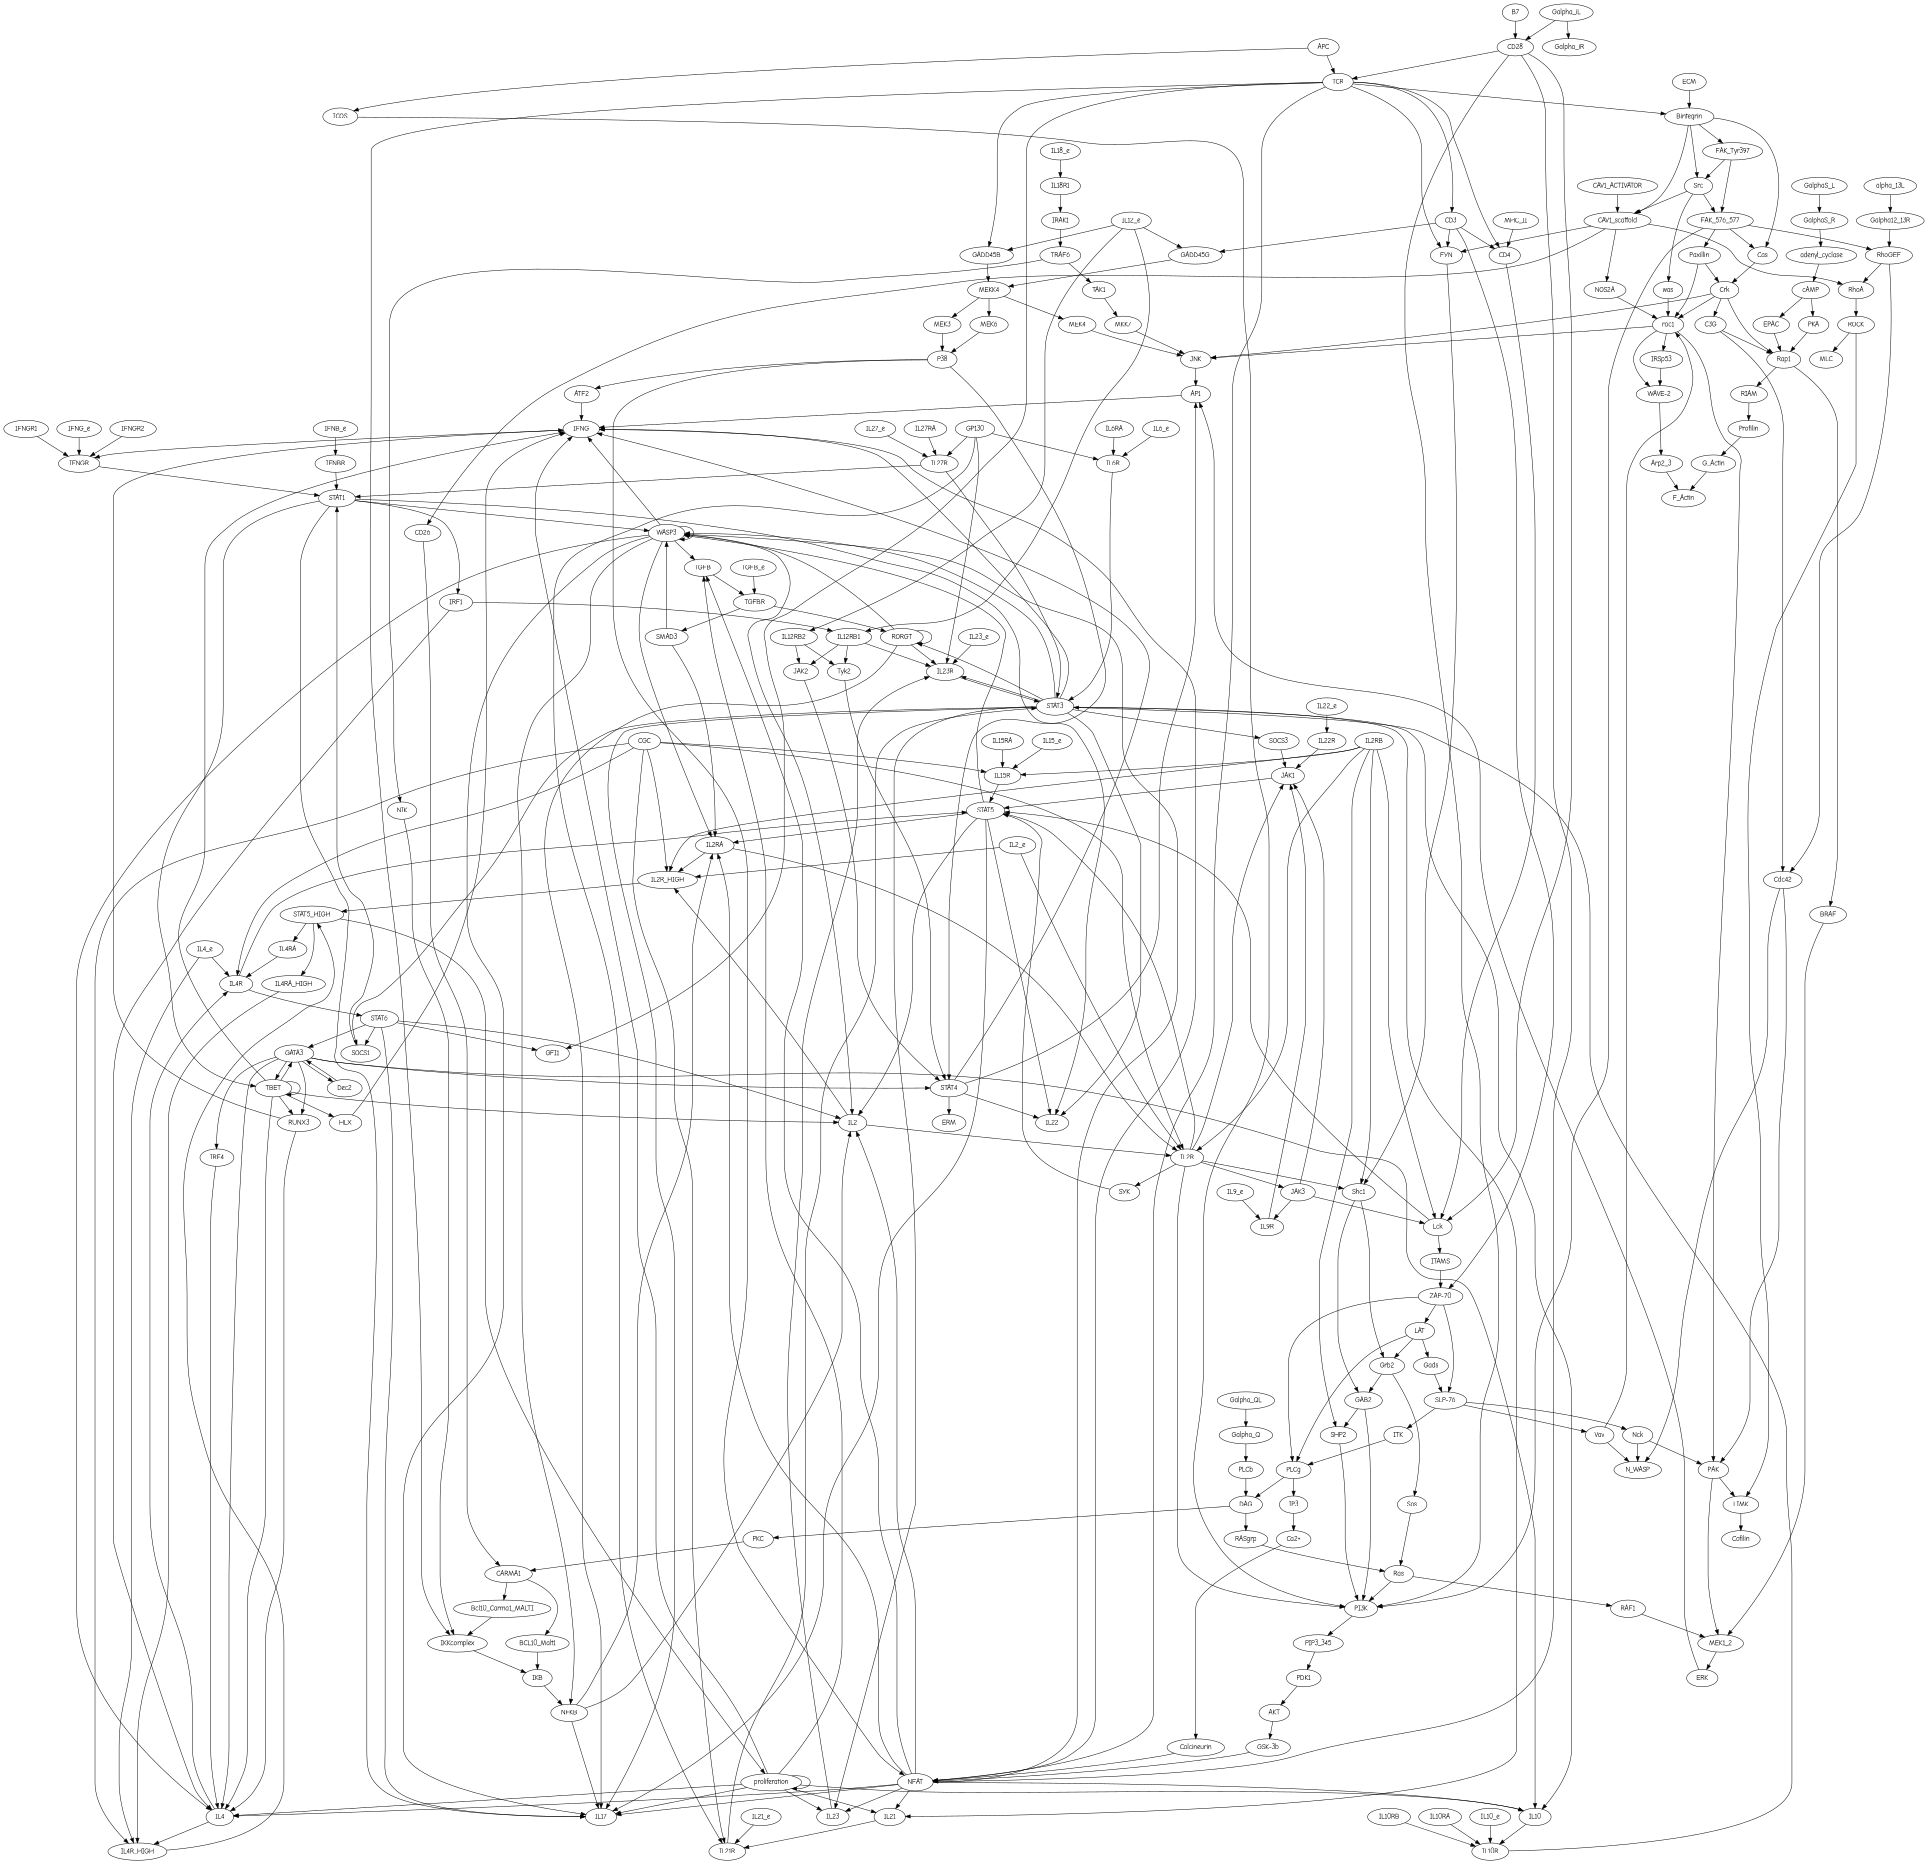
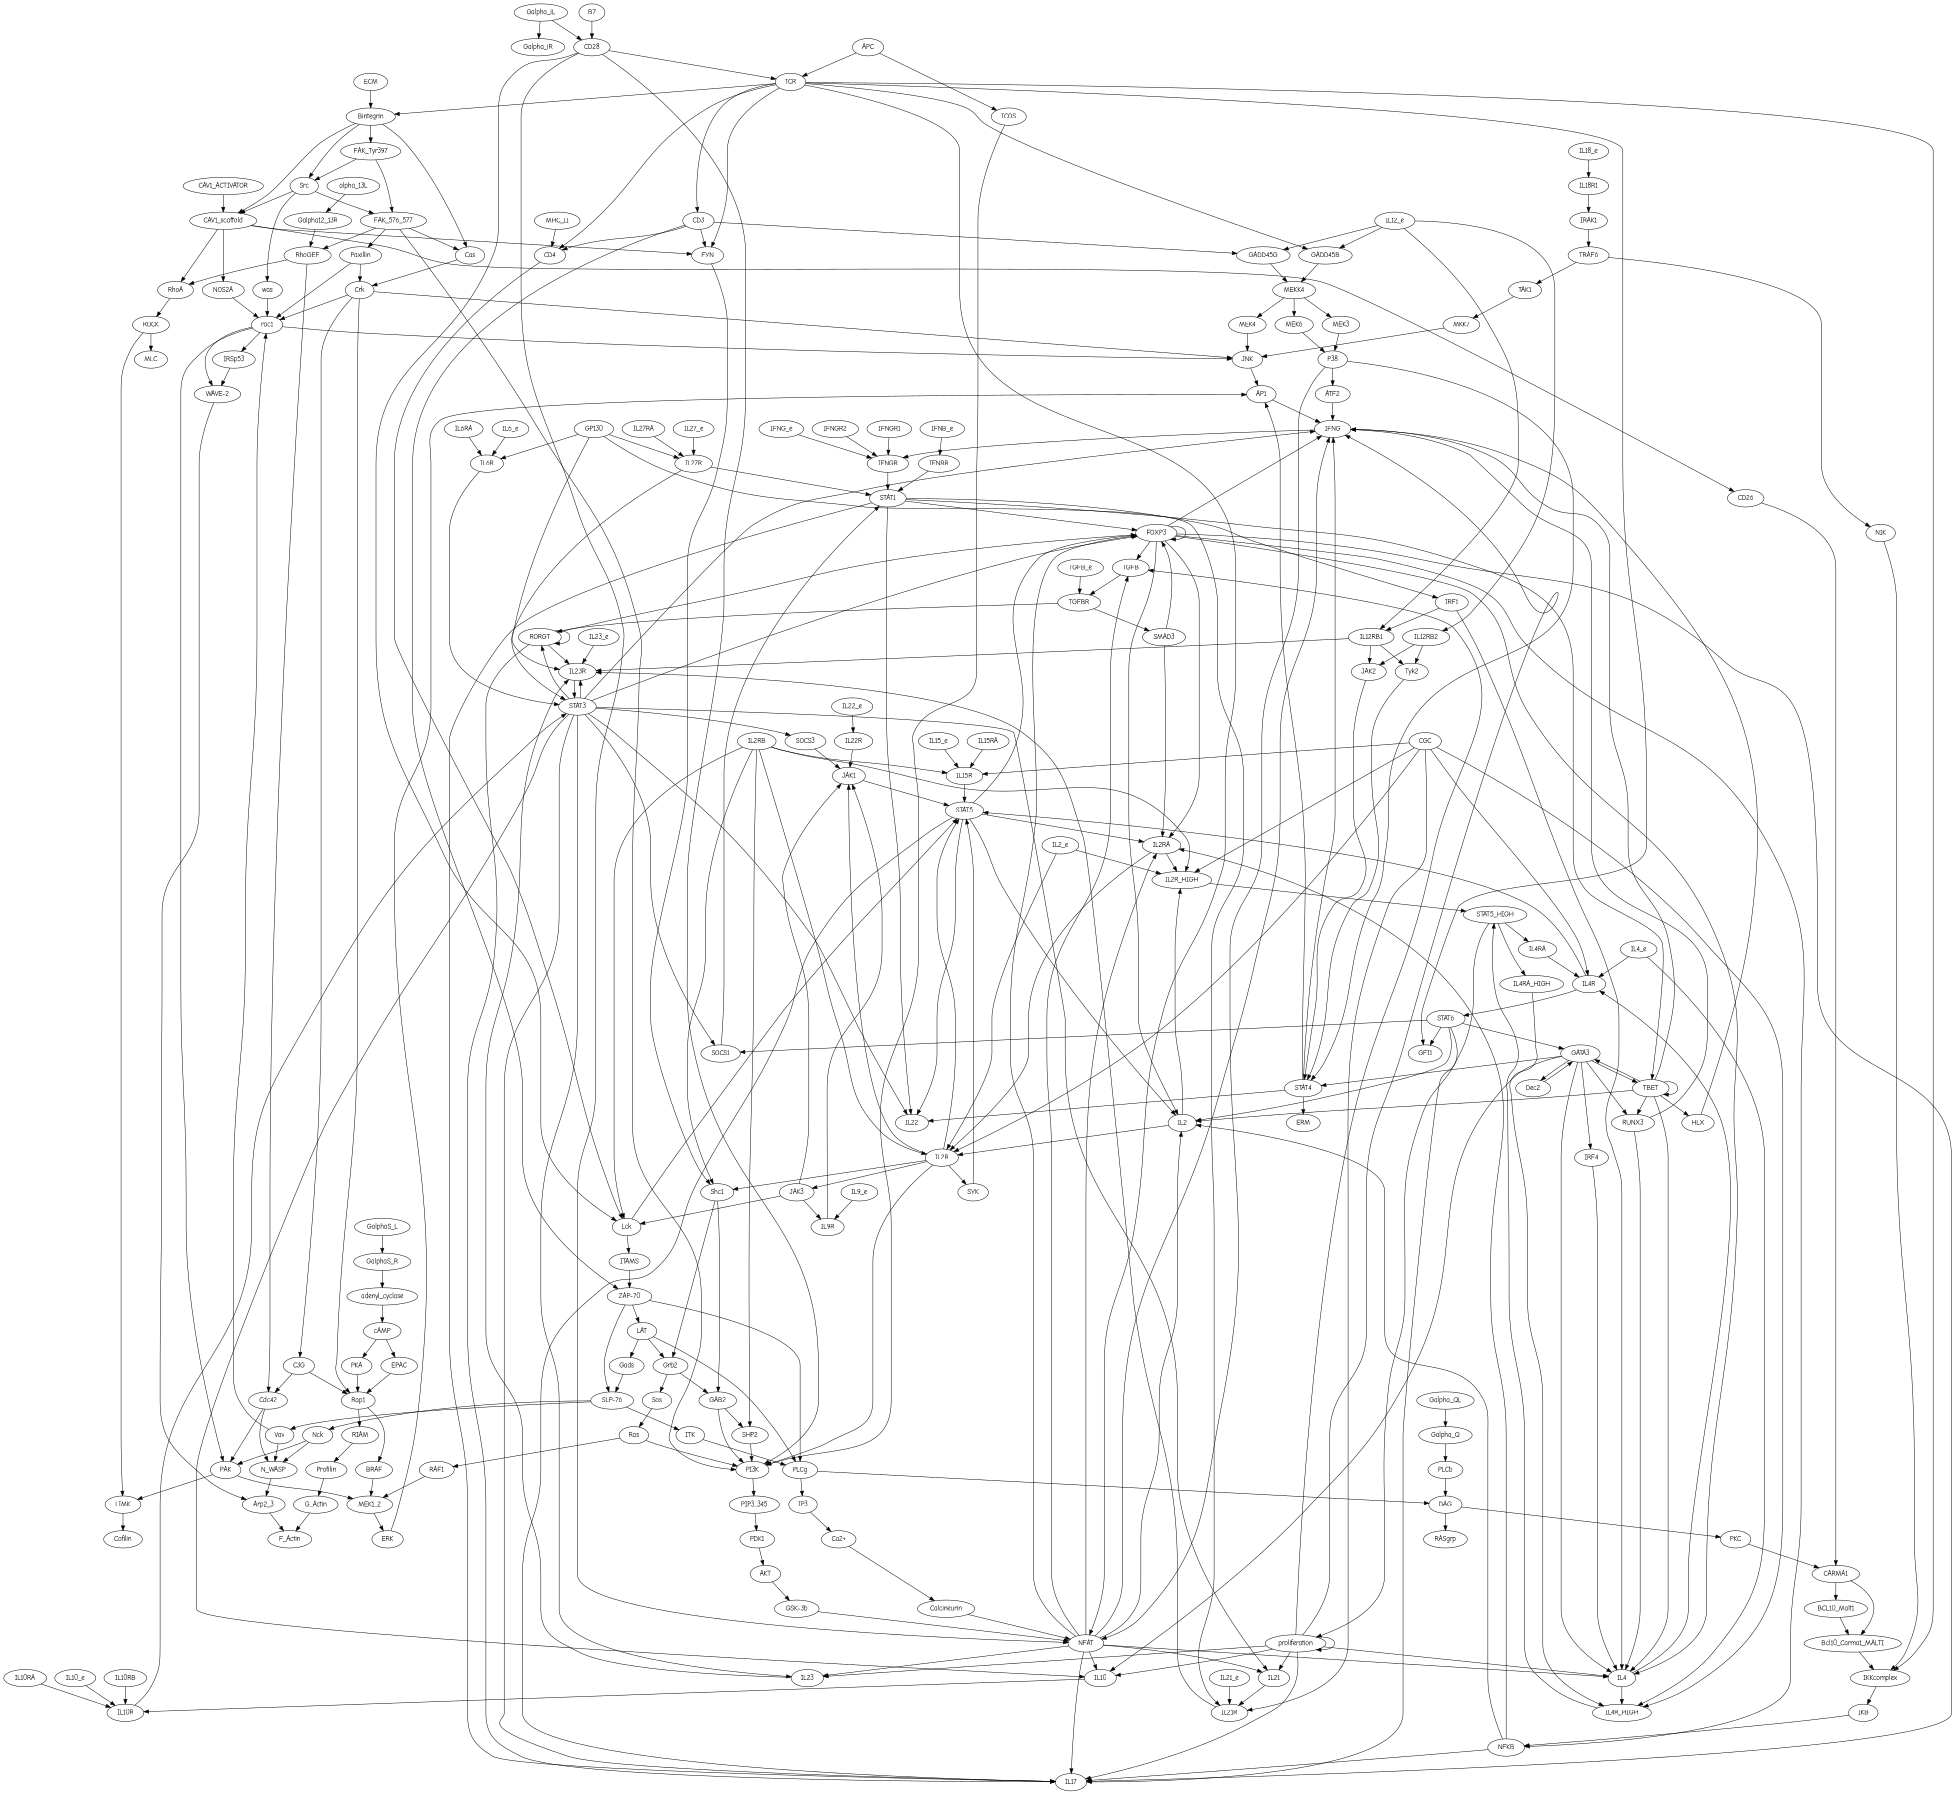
(667, 533) -> (1156, 533)
(811, 1217) -> (1107, 1042)
none -> (269, 1487)
(1321, 1559) -> none
(537, 1658) -> (1843, 1624)
